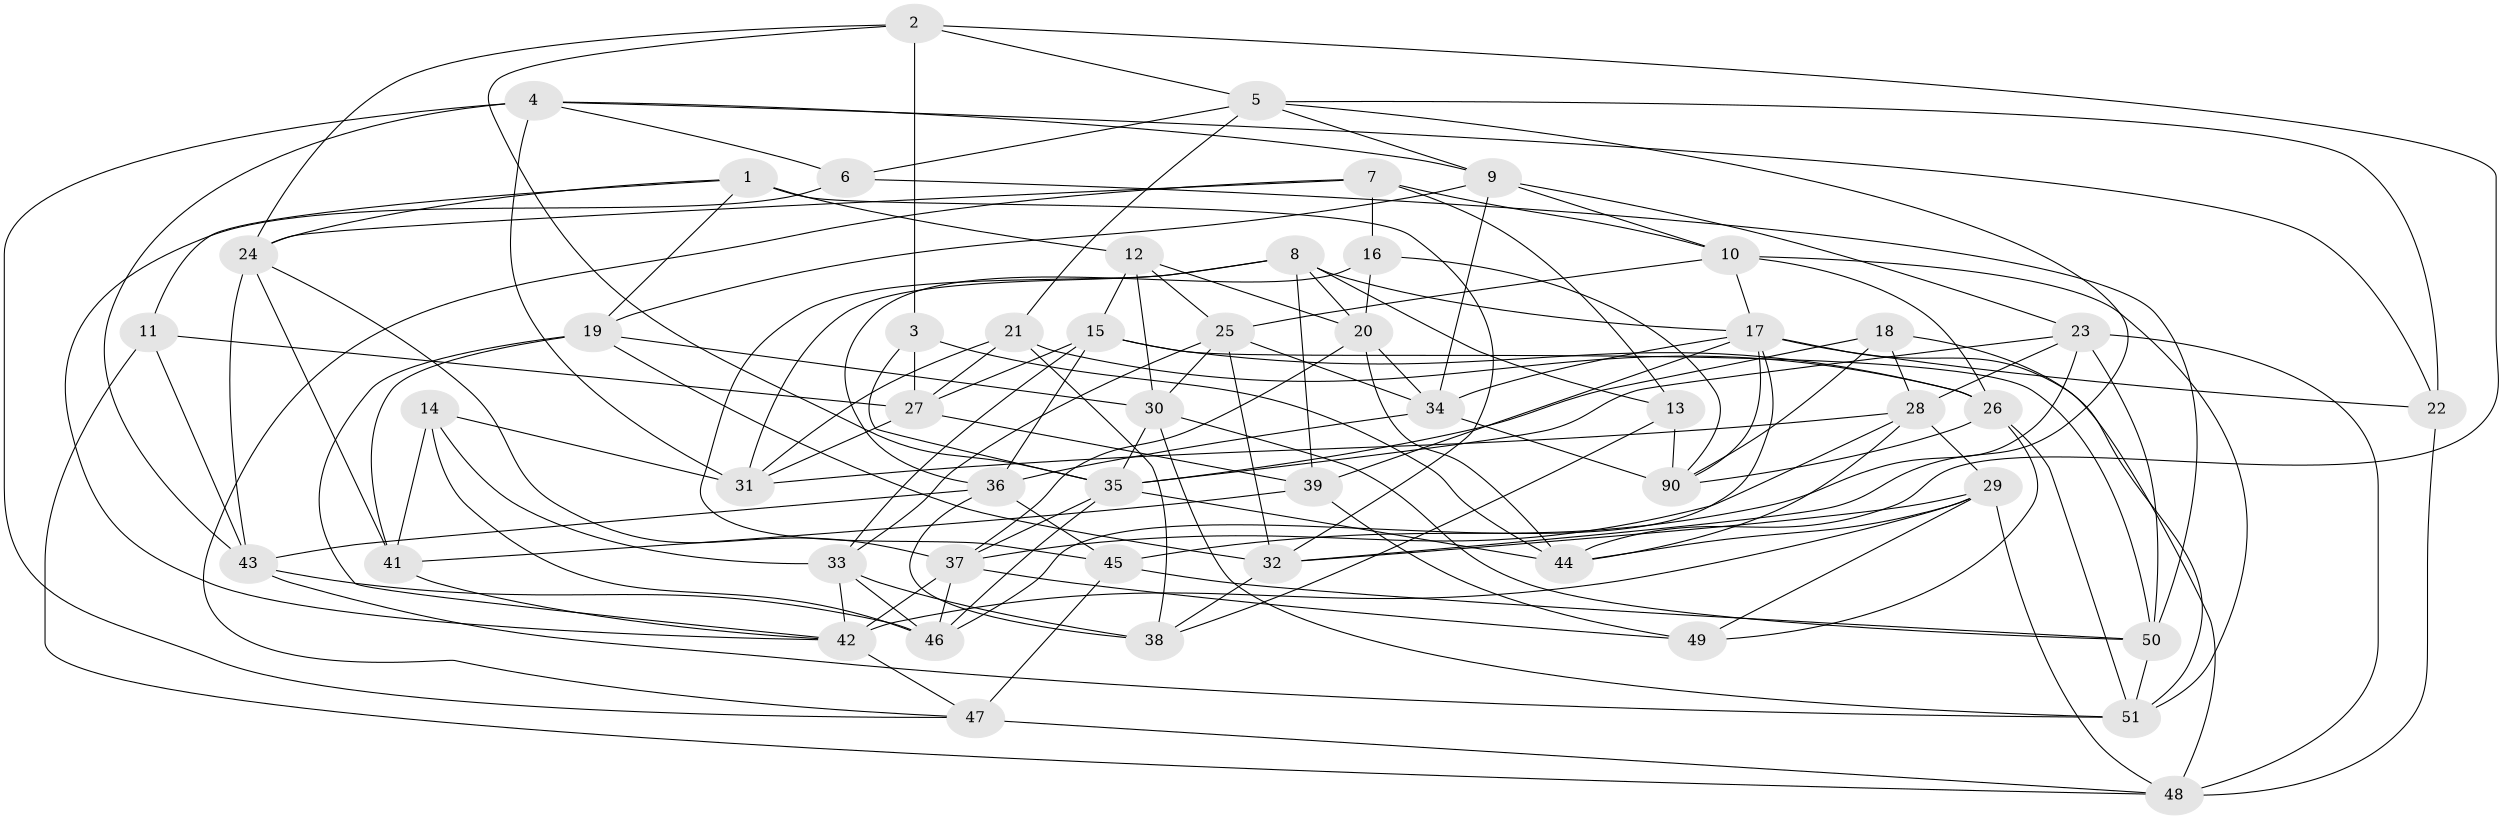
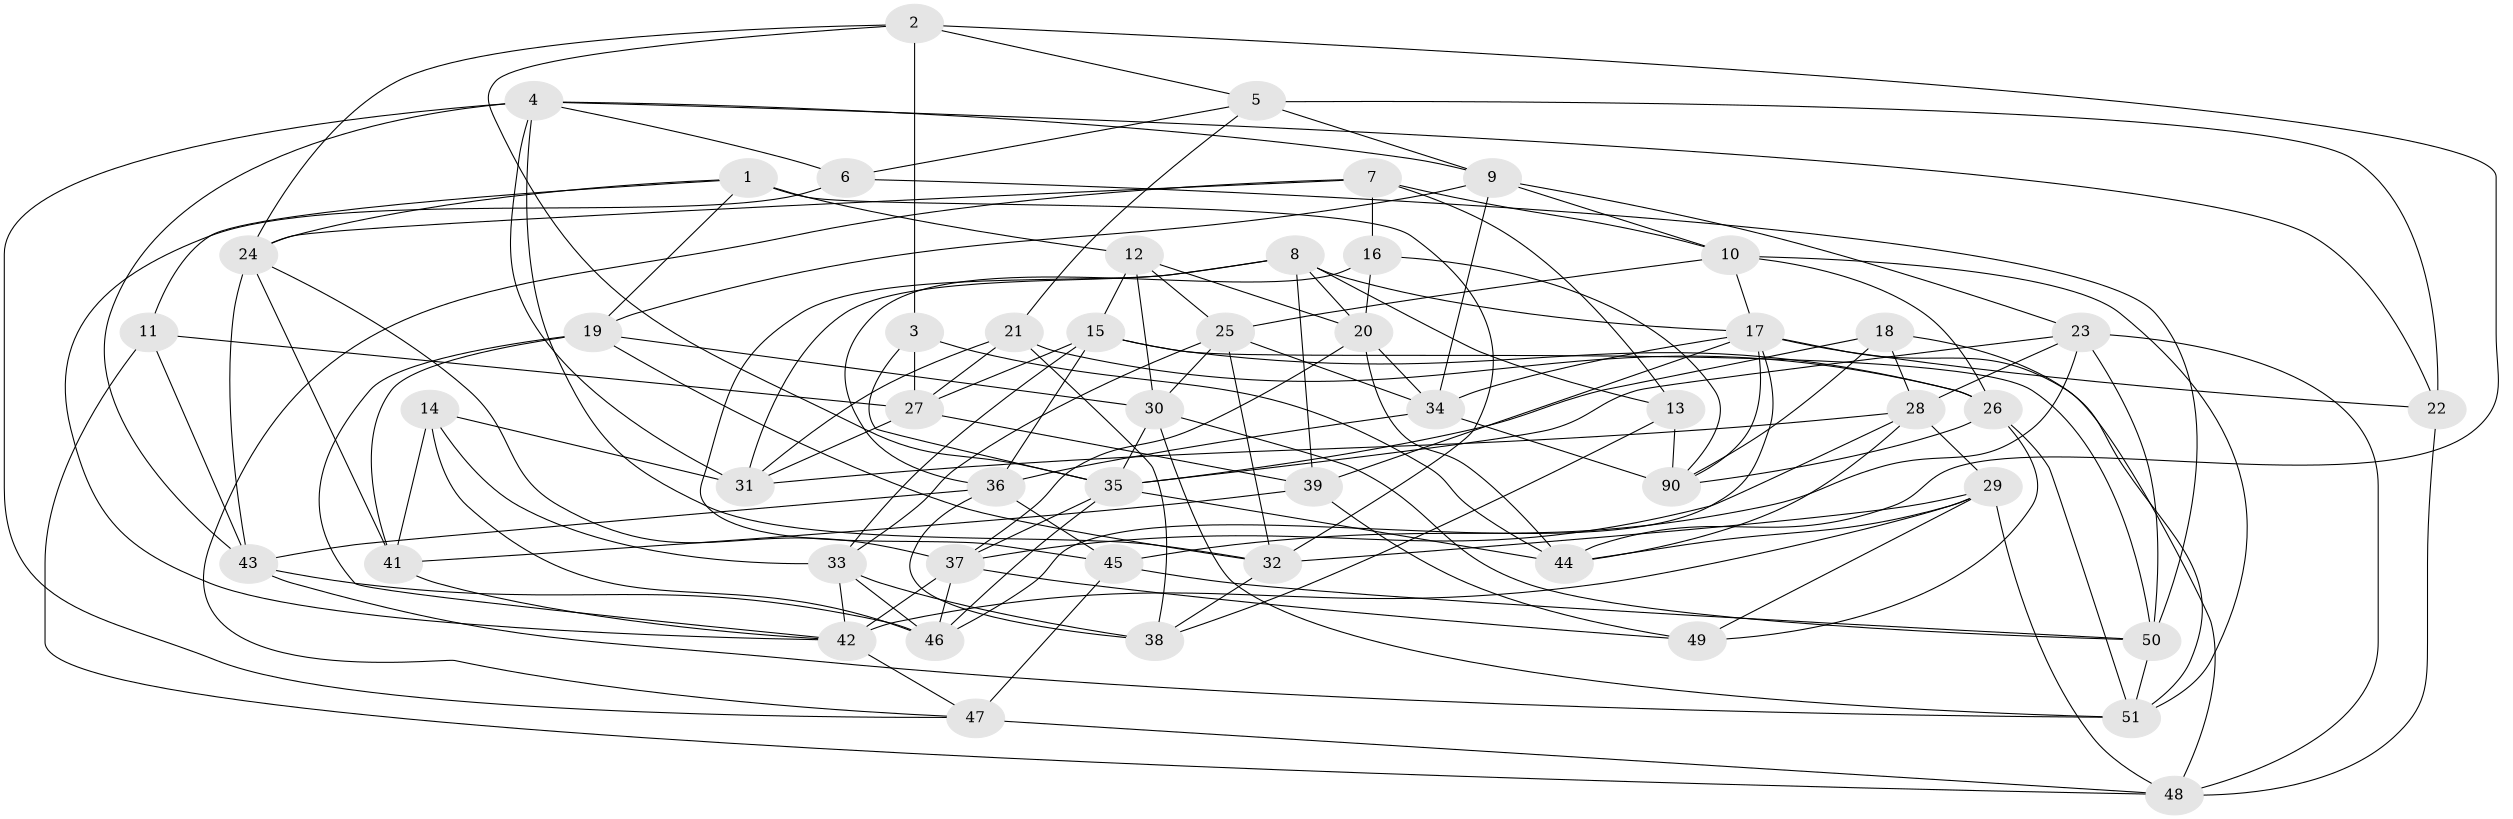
(2030, 252) -> (746, 519)
